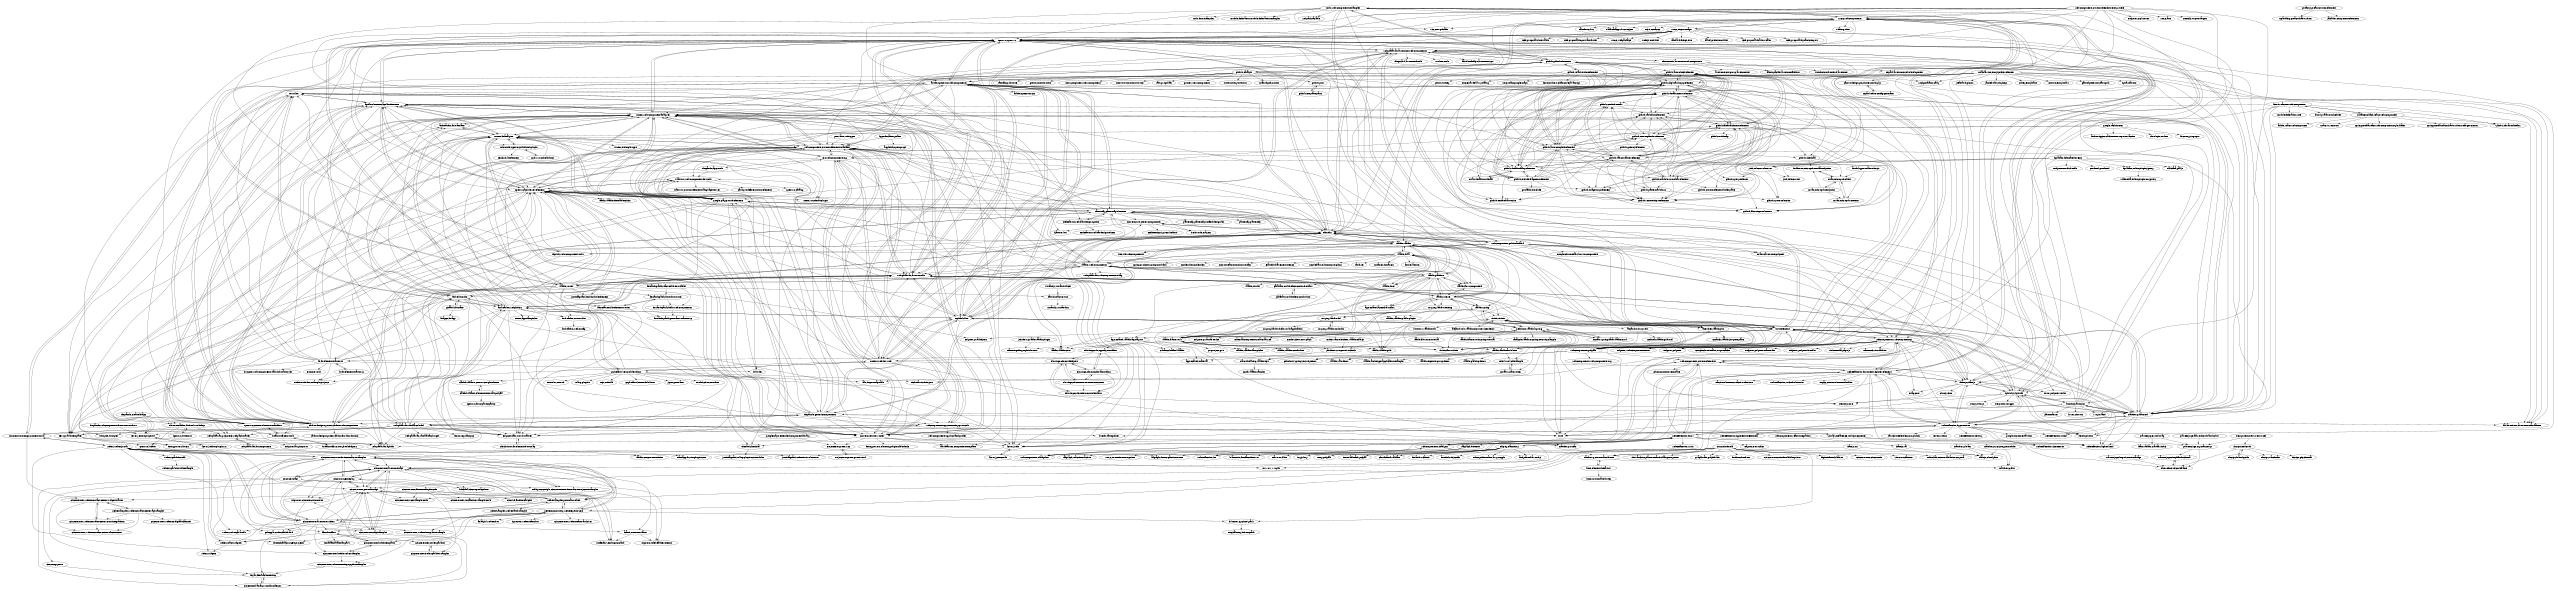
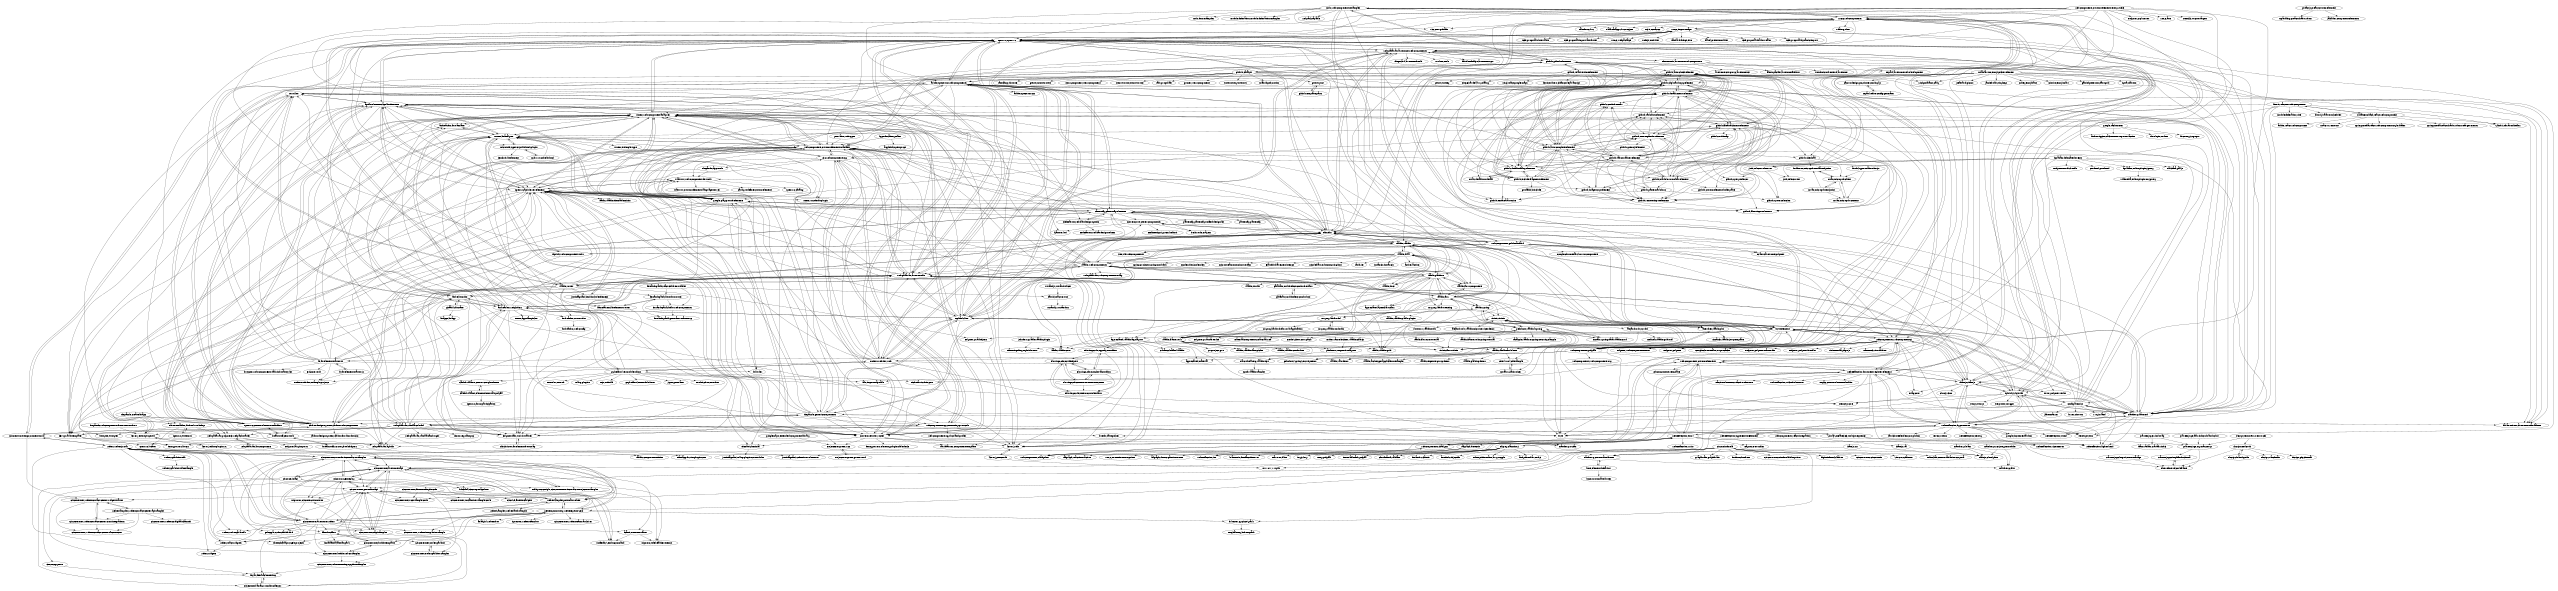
(1631, 110) -> (1608, 144)
(1443, 297) -> (1443, 297)
(1341, 350) -> (1341, 350)
(2075, 404) -> (2075, 404)
none -> (1975, 418)
(1655, 457) -> none
